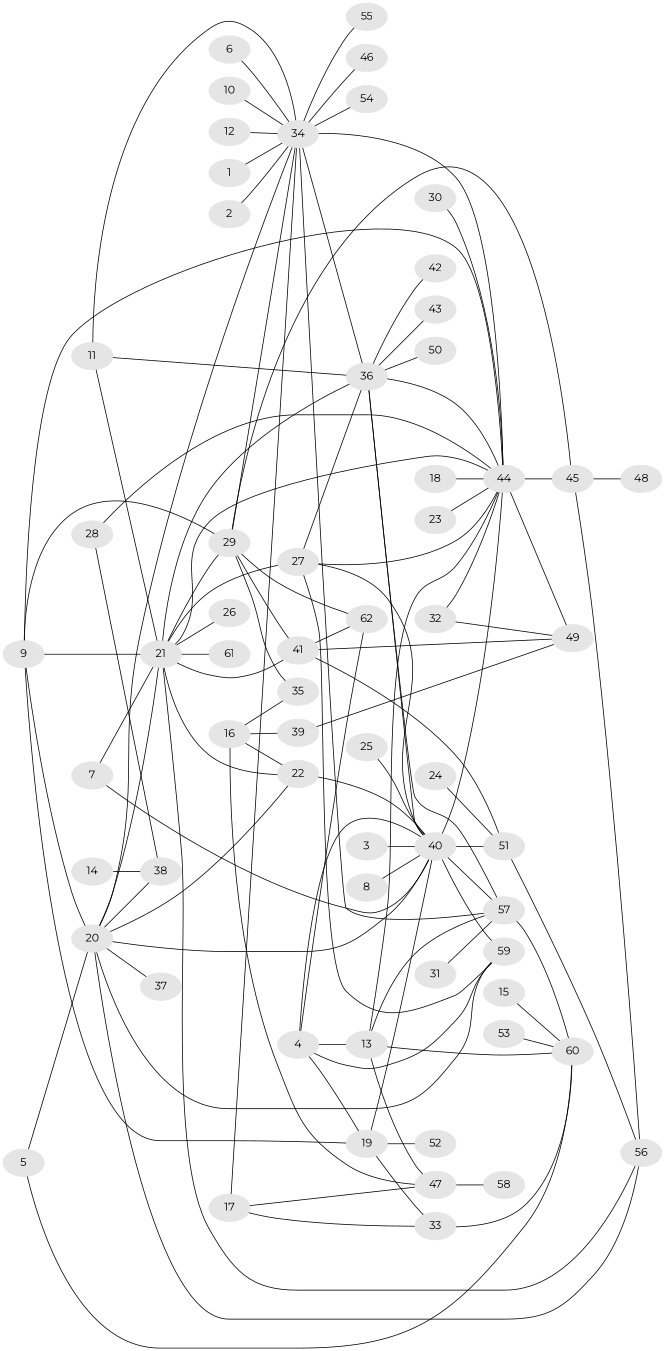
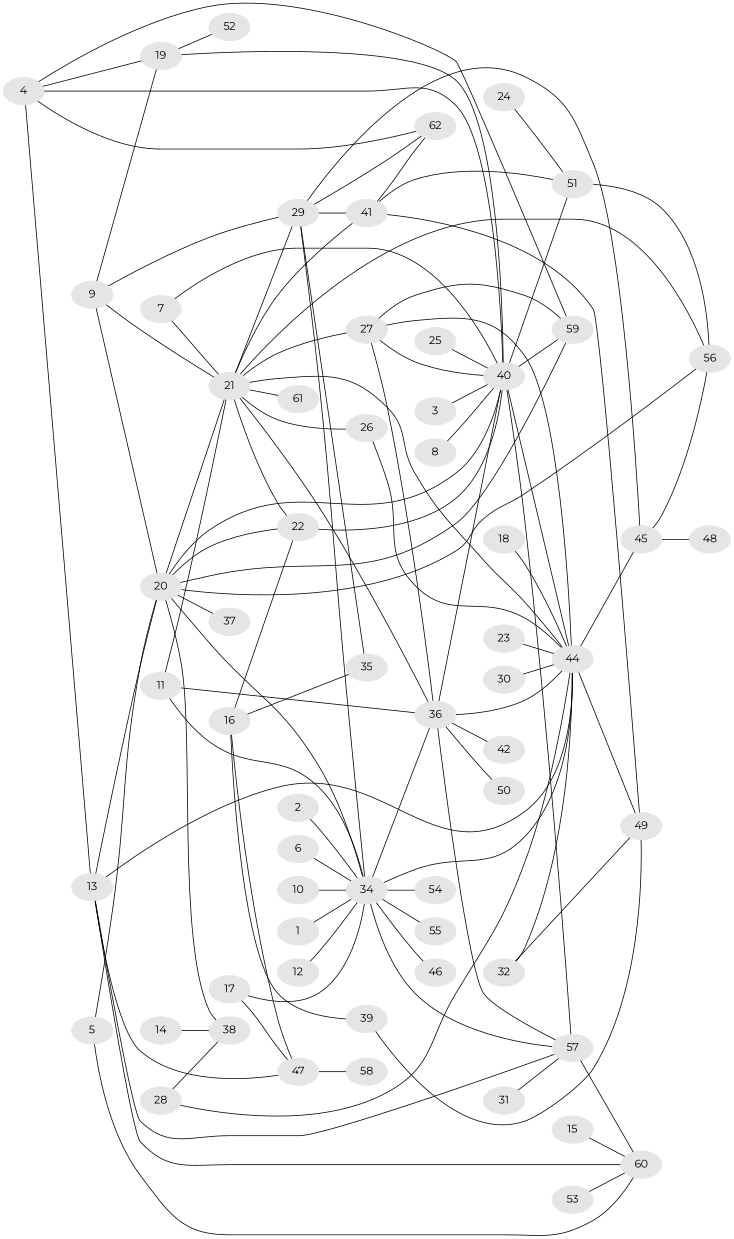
(214, 261) -> (426, 594)
(435, 310) -> none
none -> (124, 737)
(435, 1226) -> none
